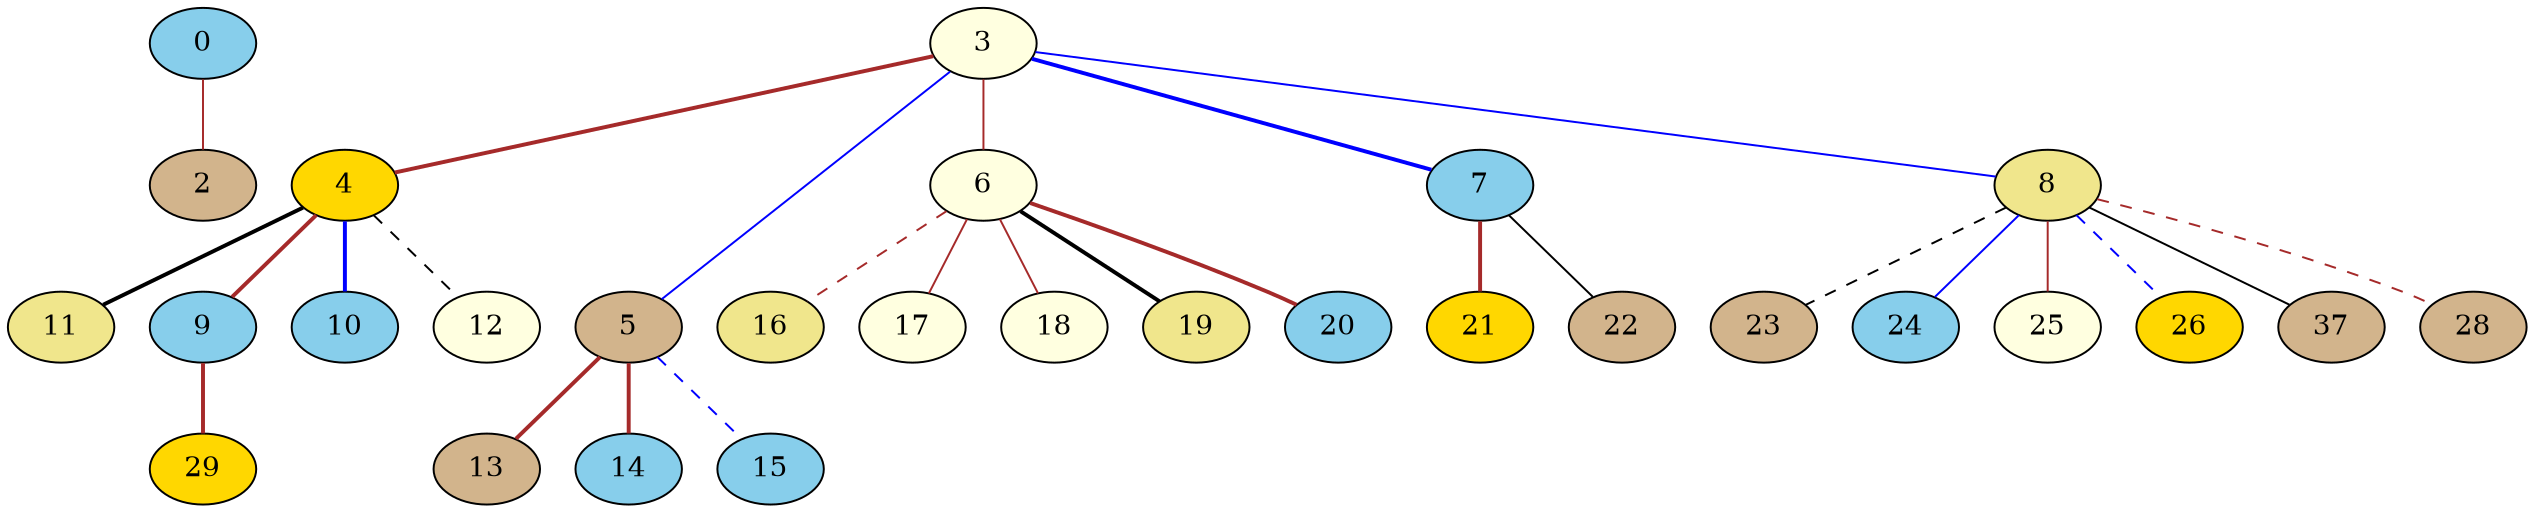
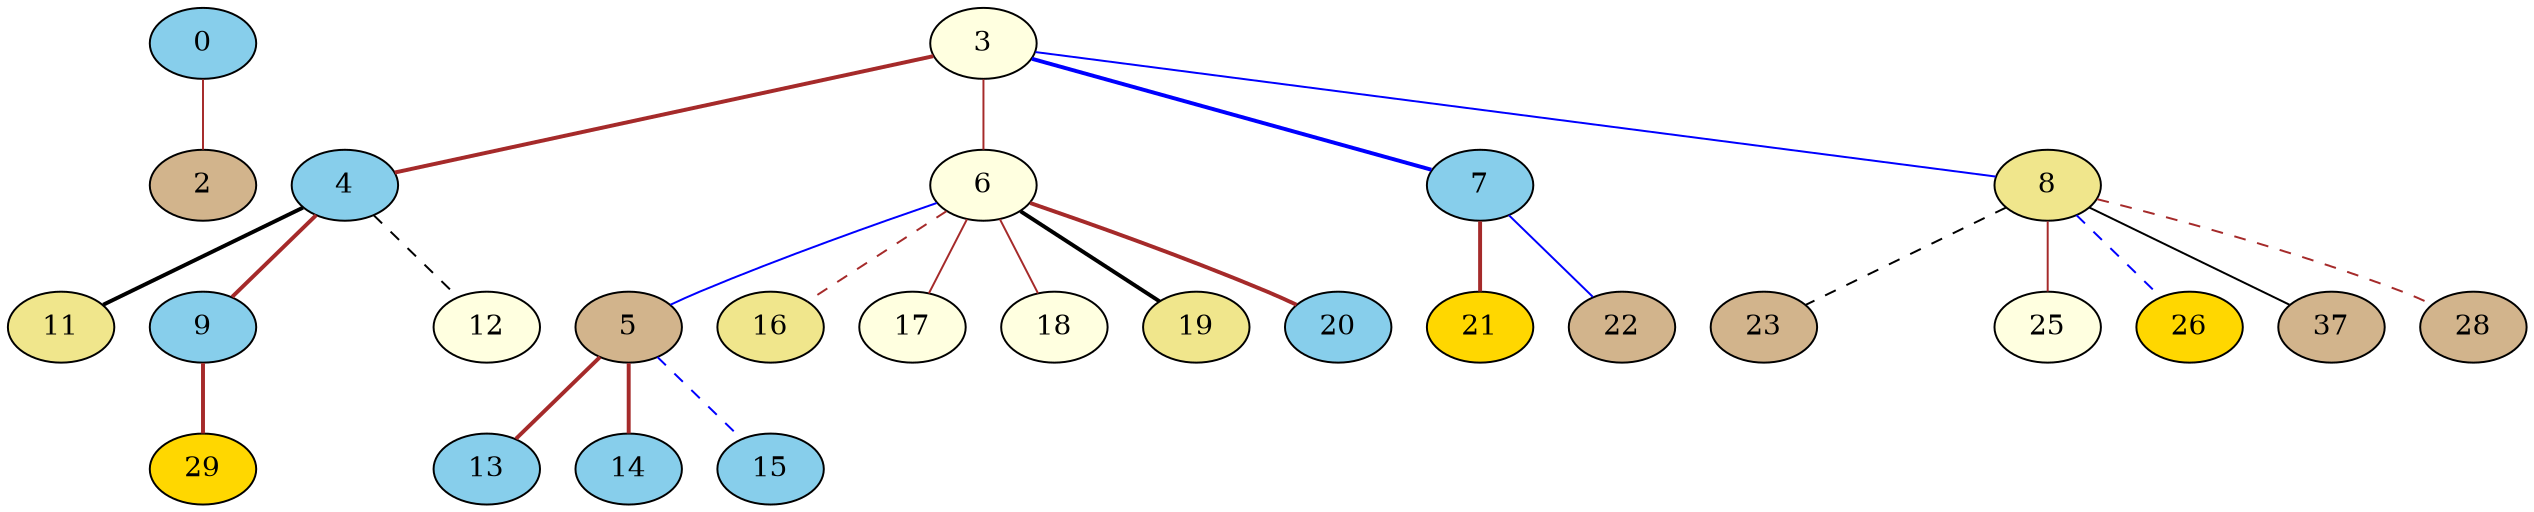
(345, 185) -> (345, 185)
(806, 185) -> (803, 251)
(1551, 256) -> (1551, 256)
(345, 327) -> none
(1906, 327) -> none
(487, 469) -> (487, 469)
